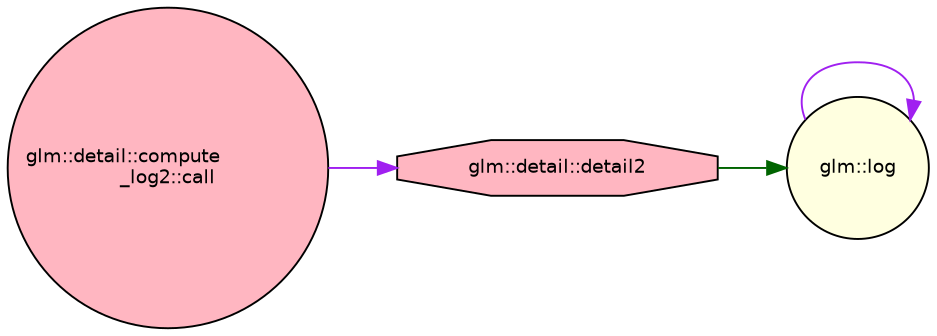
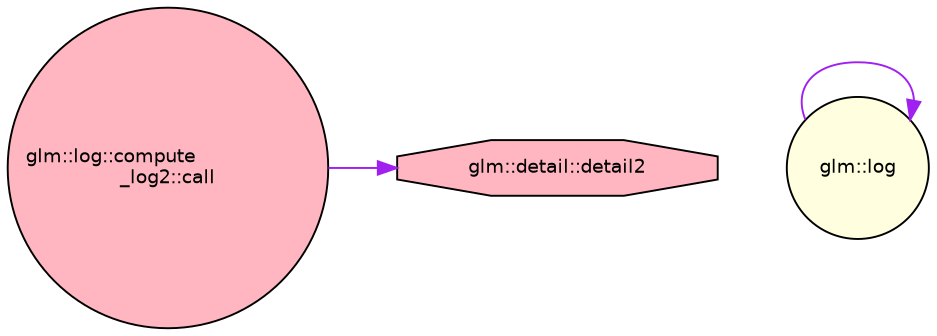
(168, 168) -> (168, 168)
(742, 168) -> none
